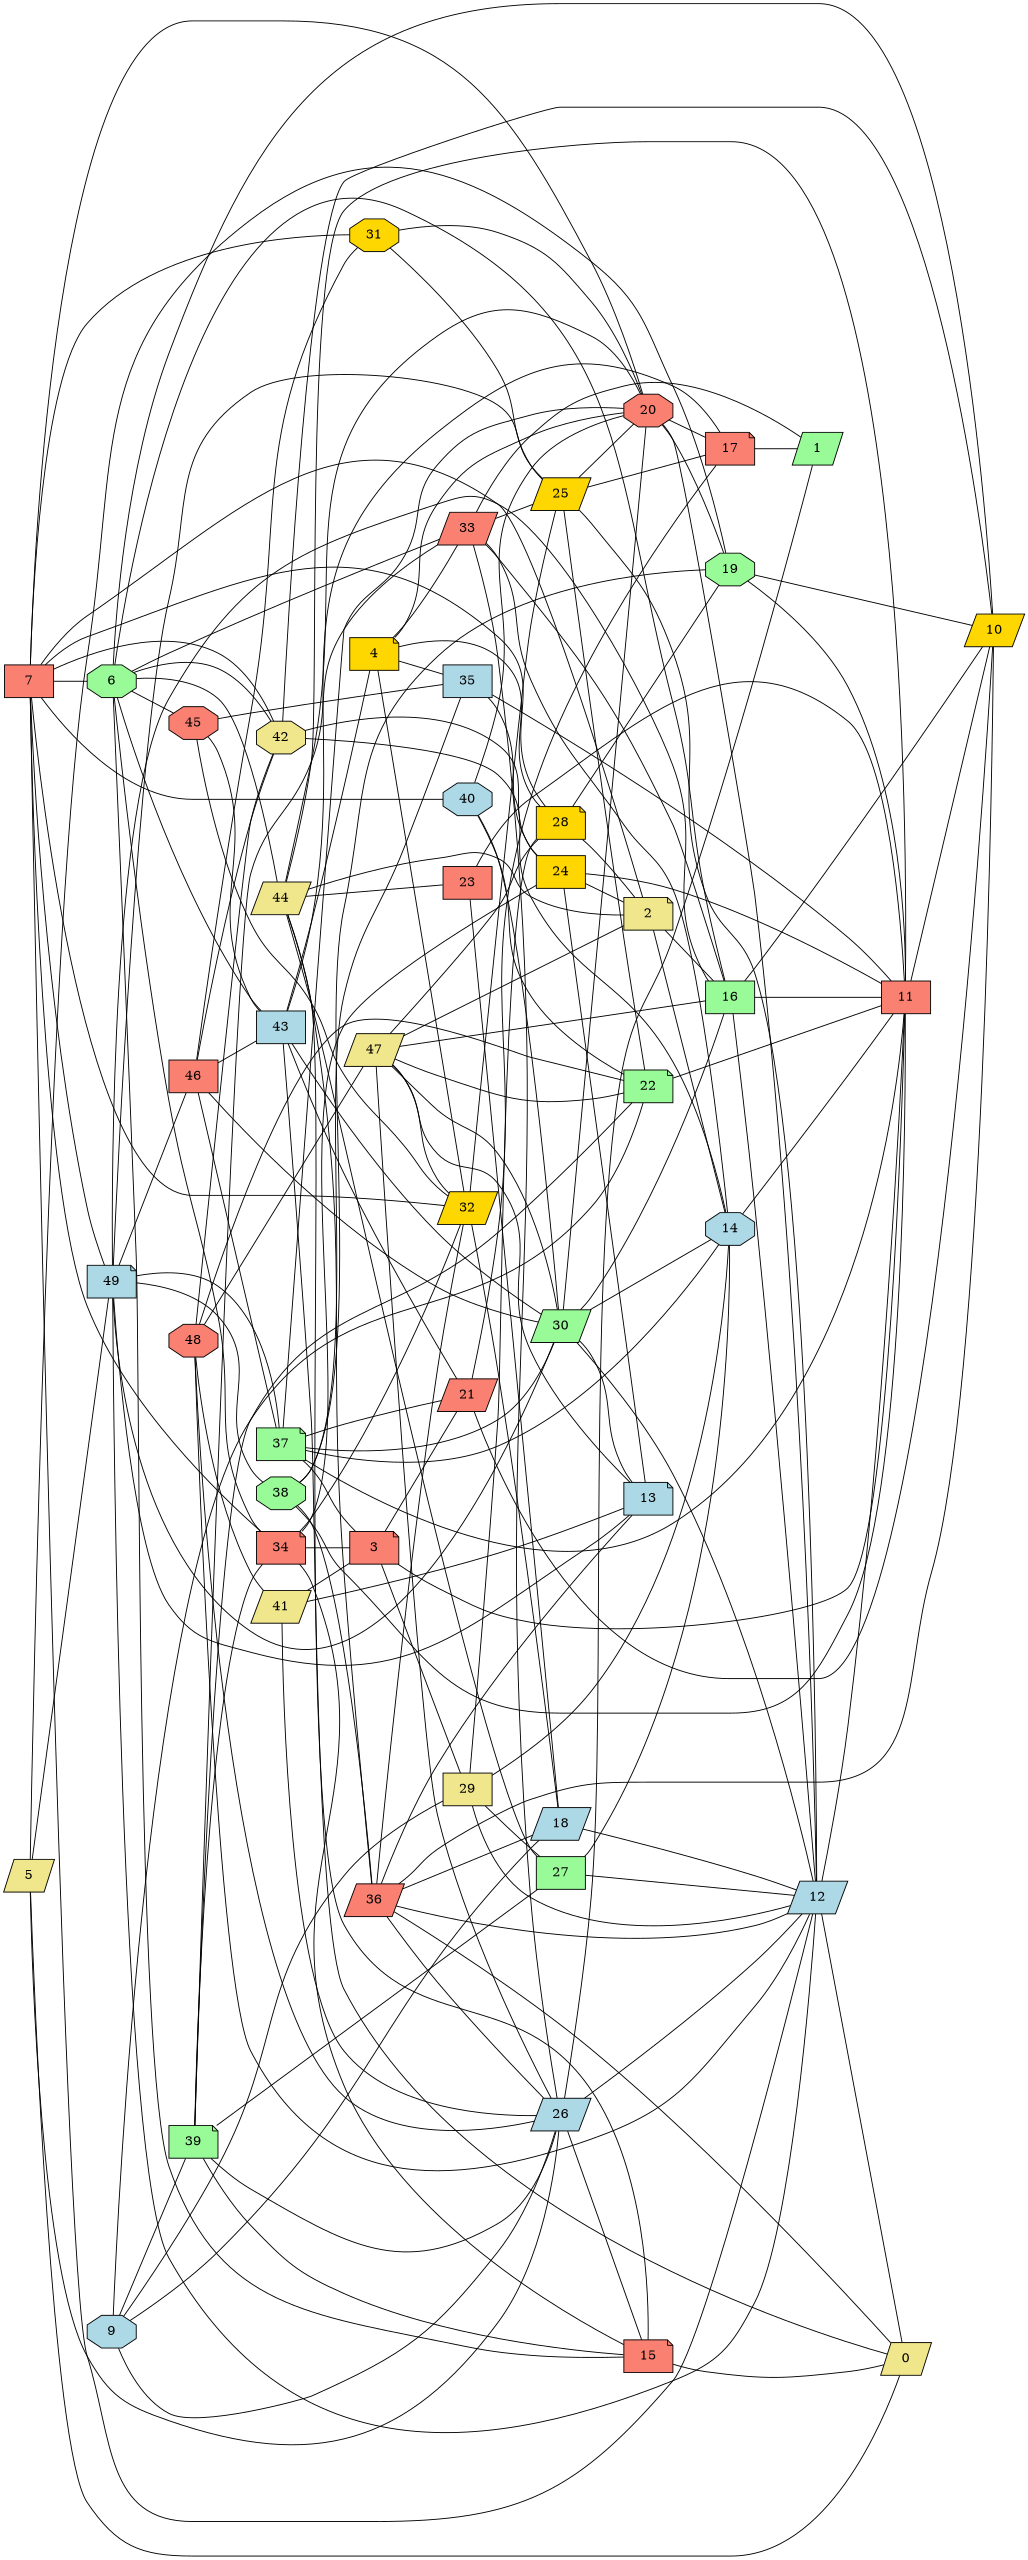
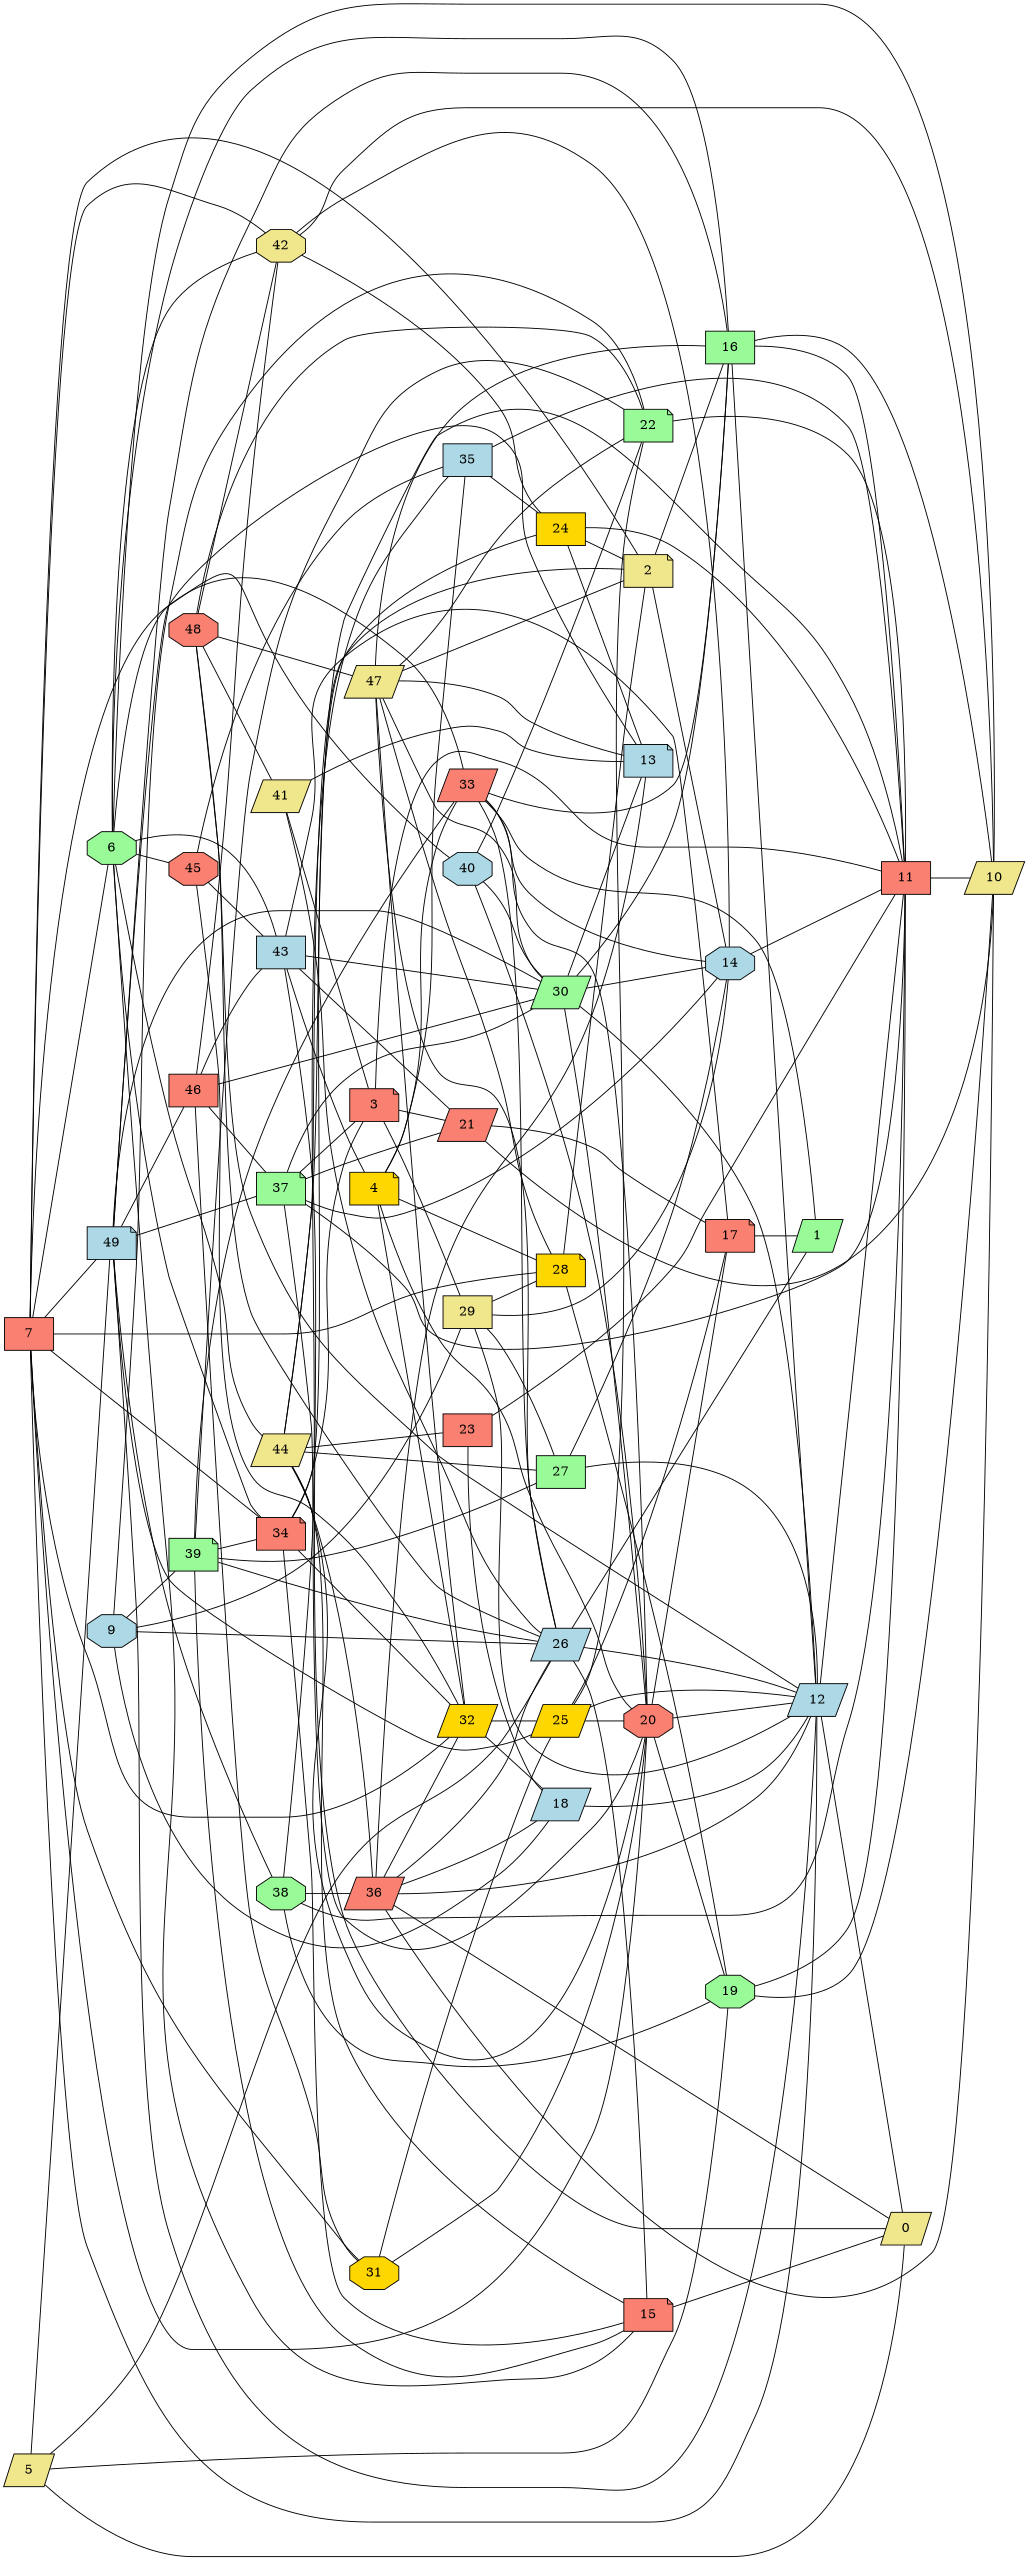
(517, 510) -> (630, 1276)
(995, 630) -> (995, 878)
